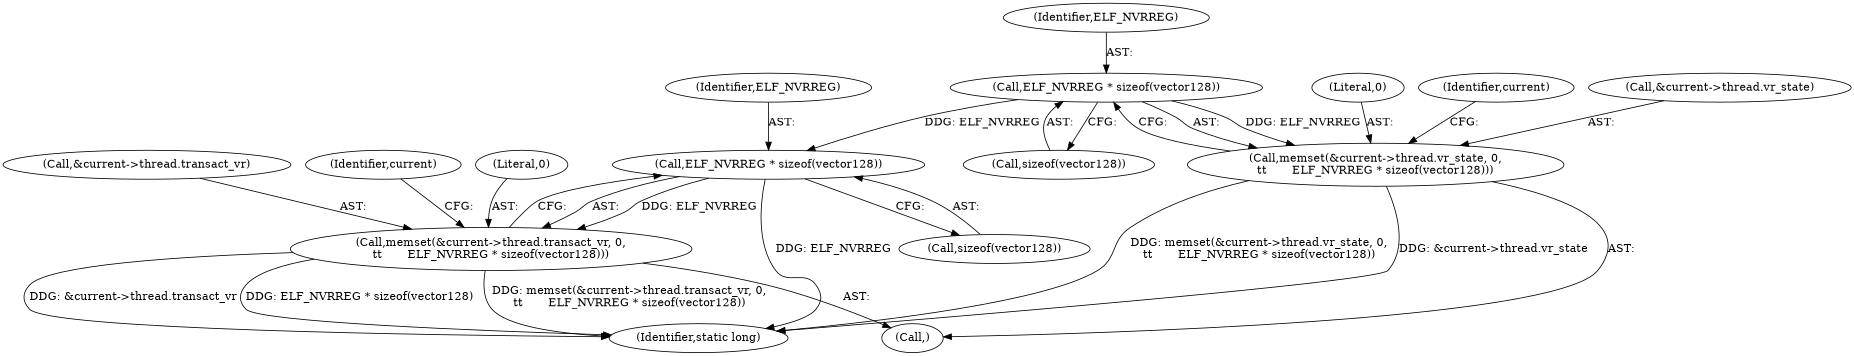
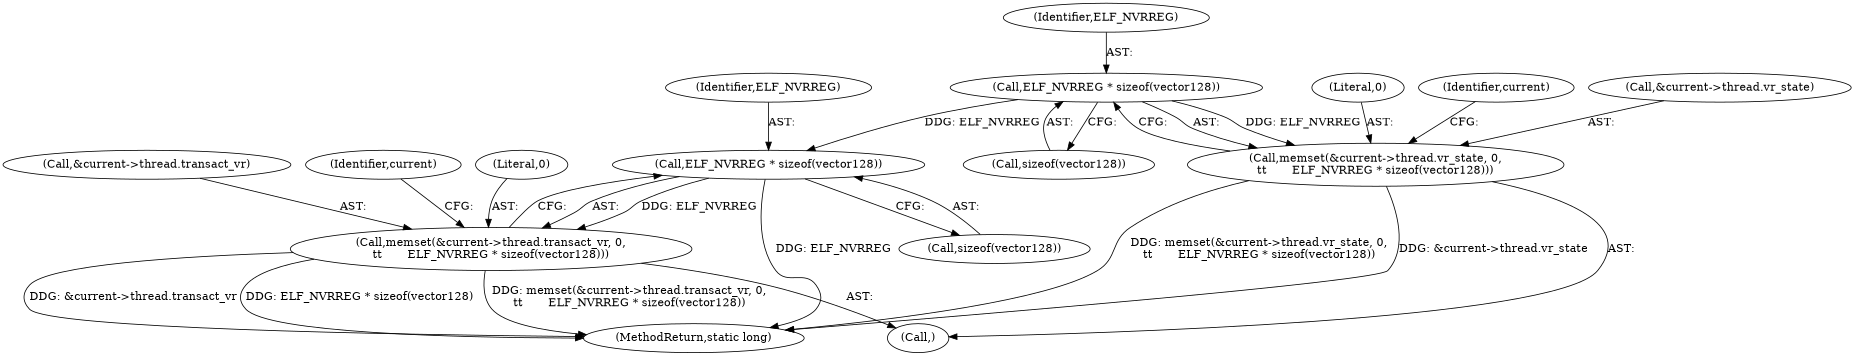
(699, 338) -> (694, 338)
